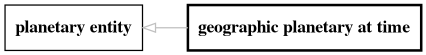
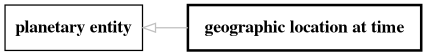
(305, 28) -> (305, 28)
